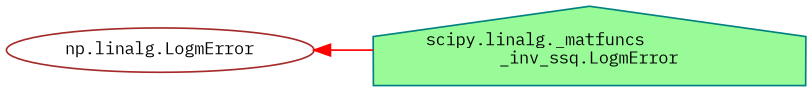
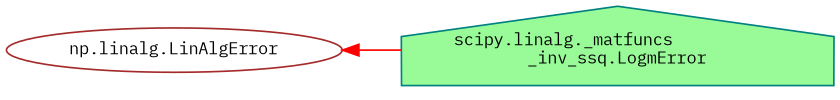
(160, 50) -> (174, 50)
